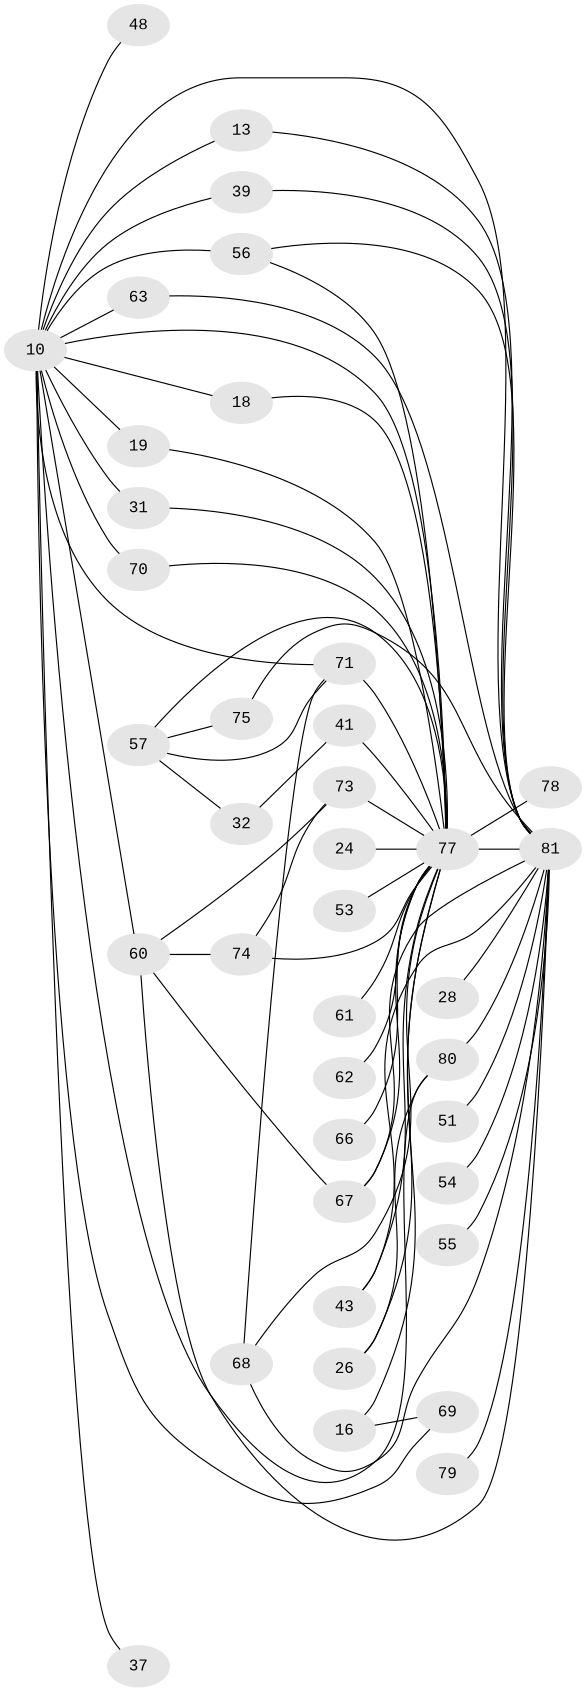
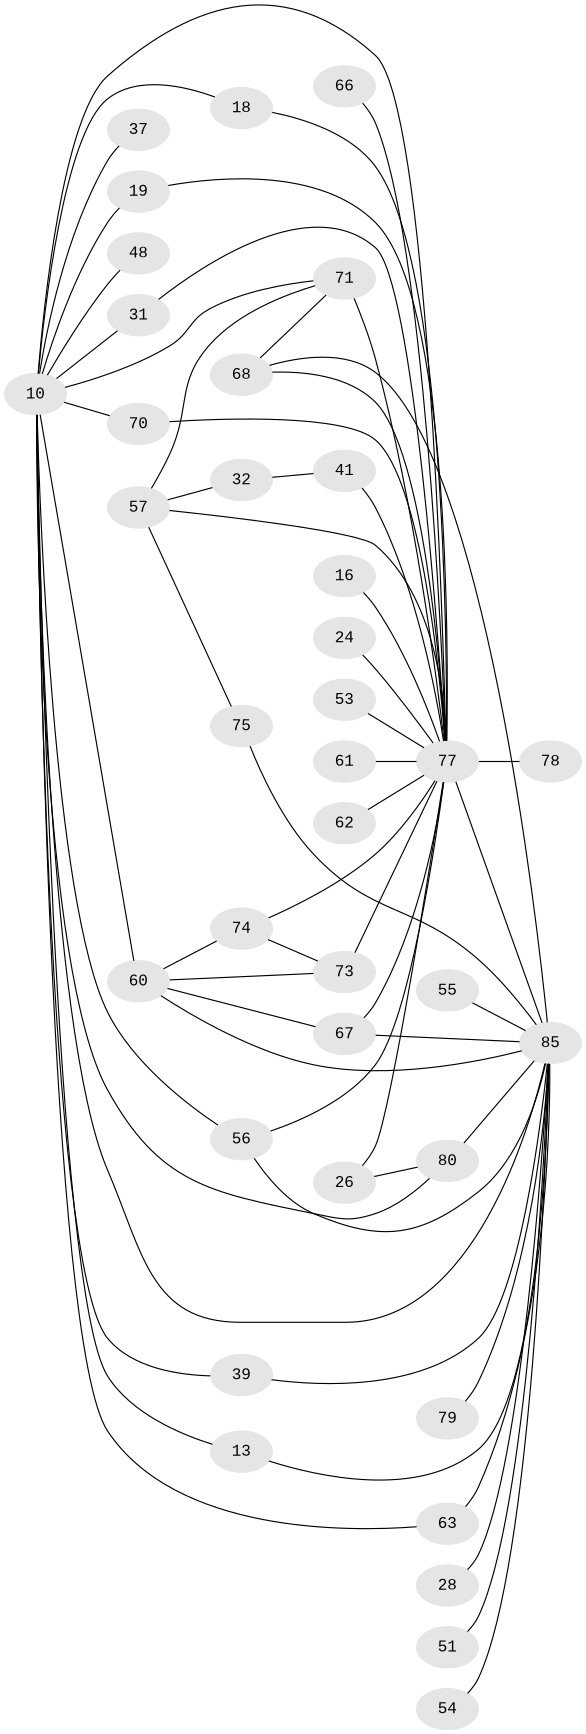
(550, 849) -> (550, 1043)
(344, 1307) -> none
(447, 1412) -> none
